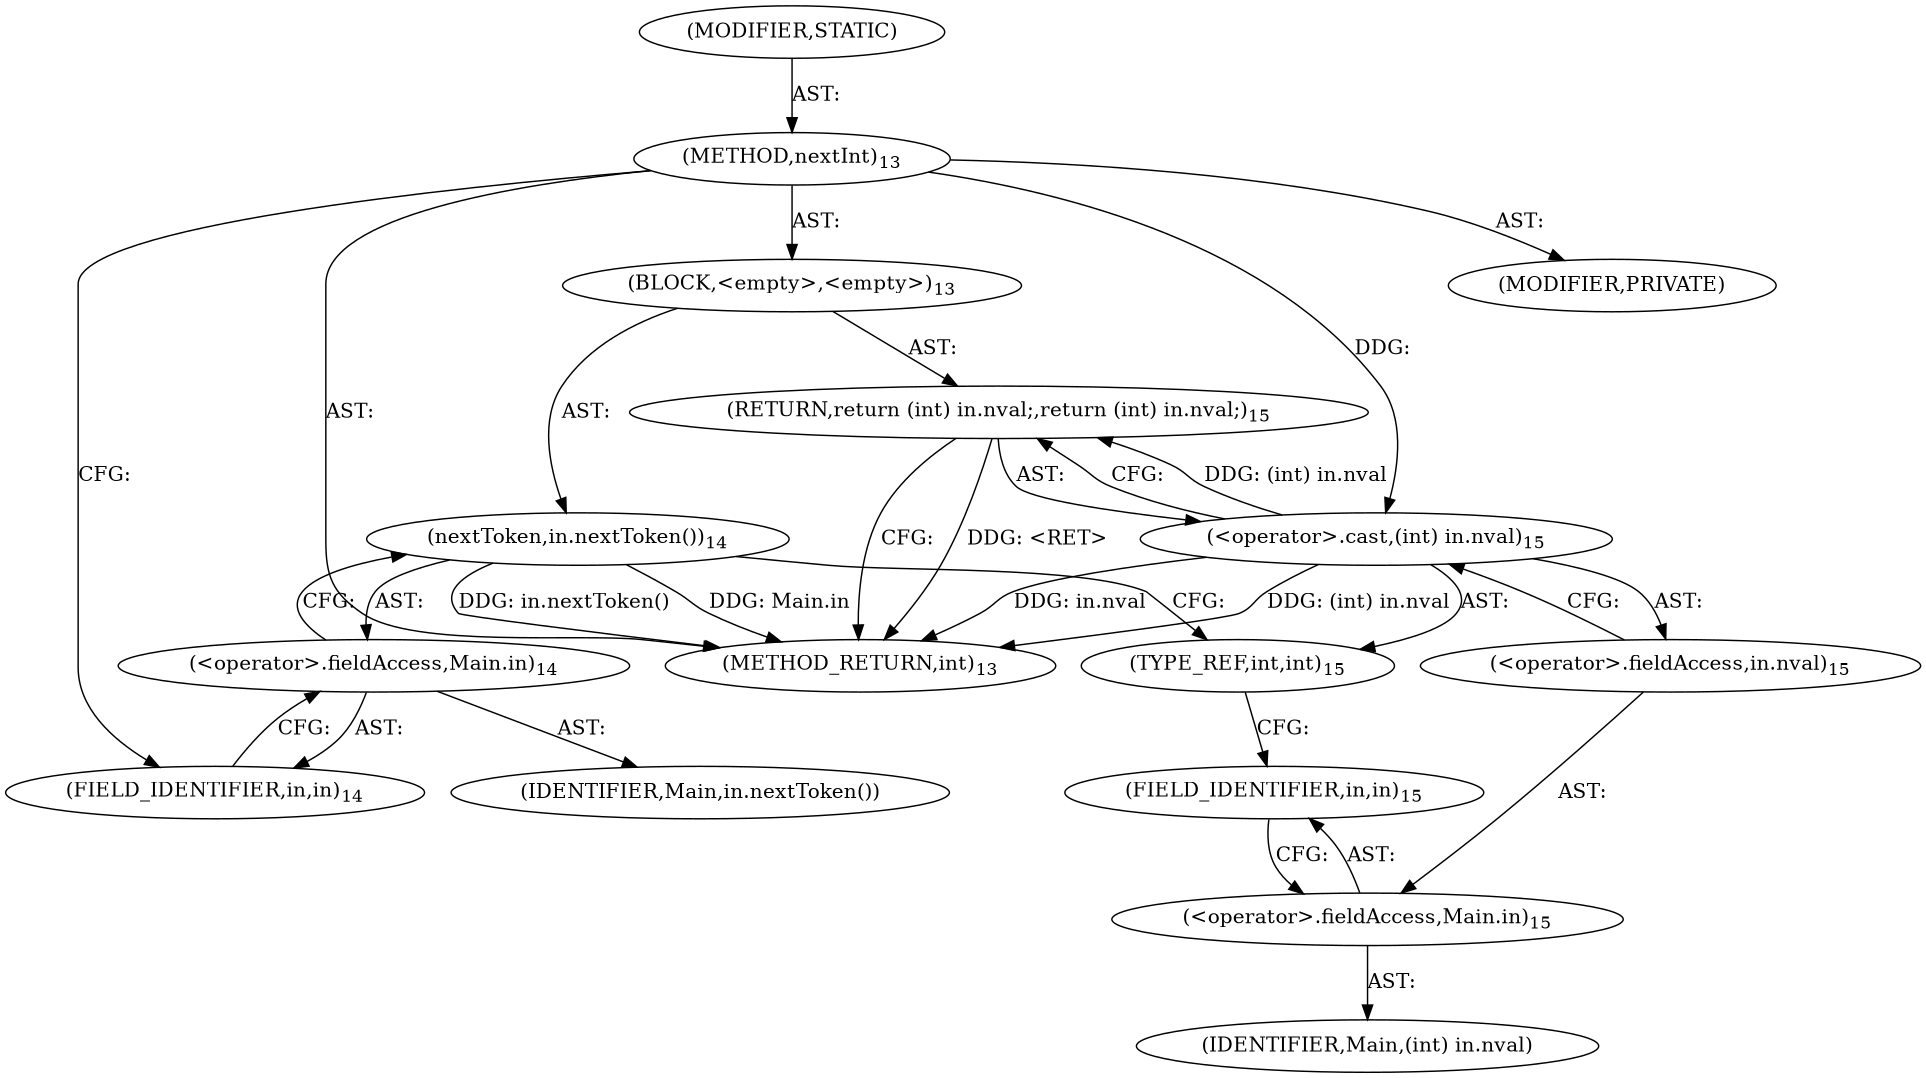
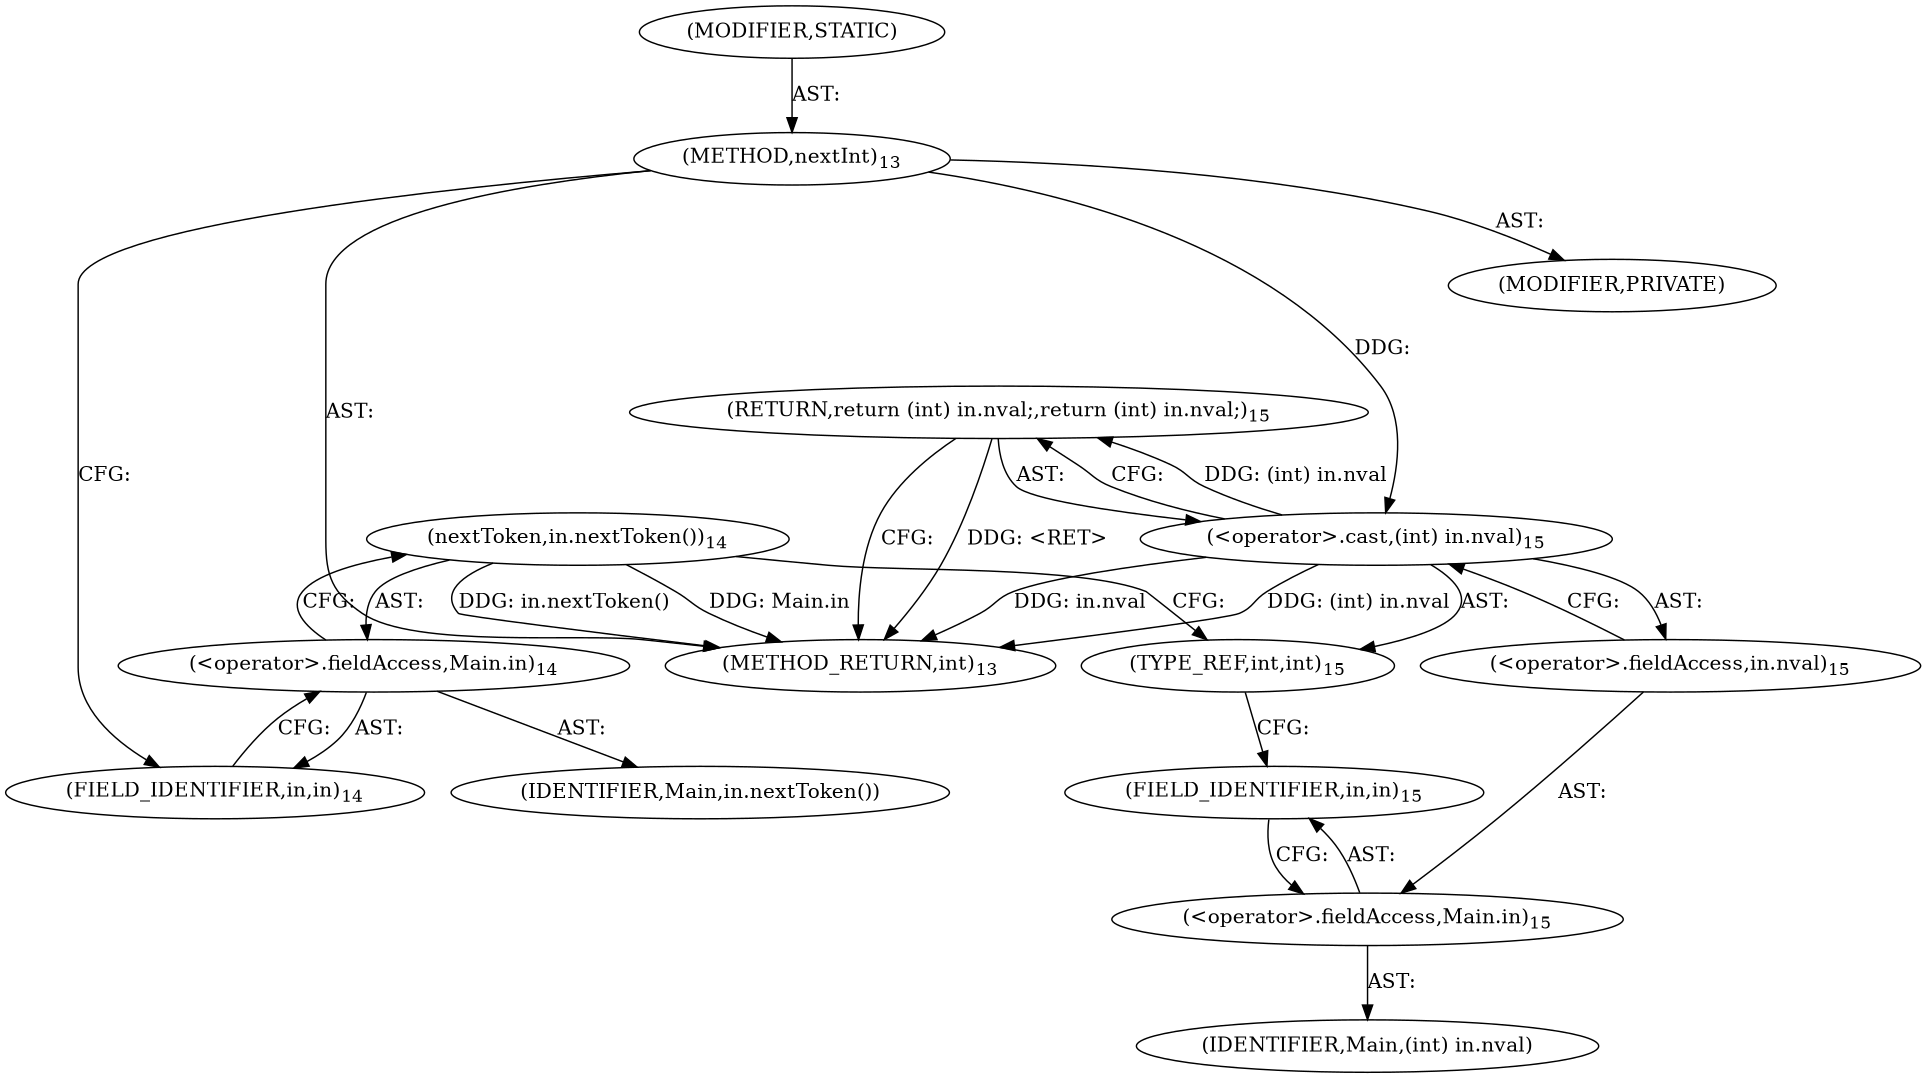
(792, 286) -> none
